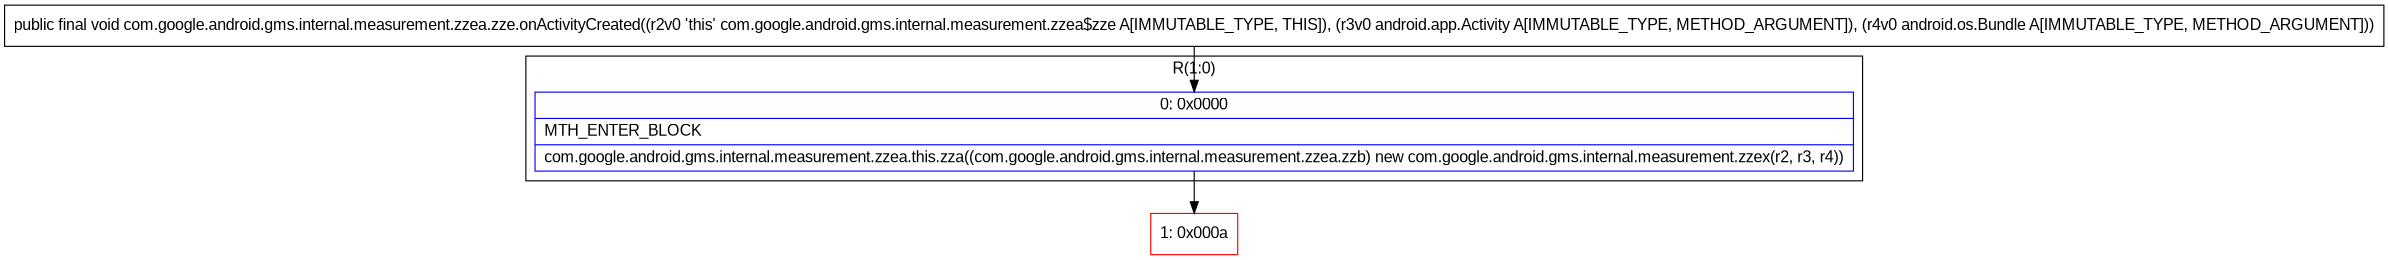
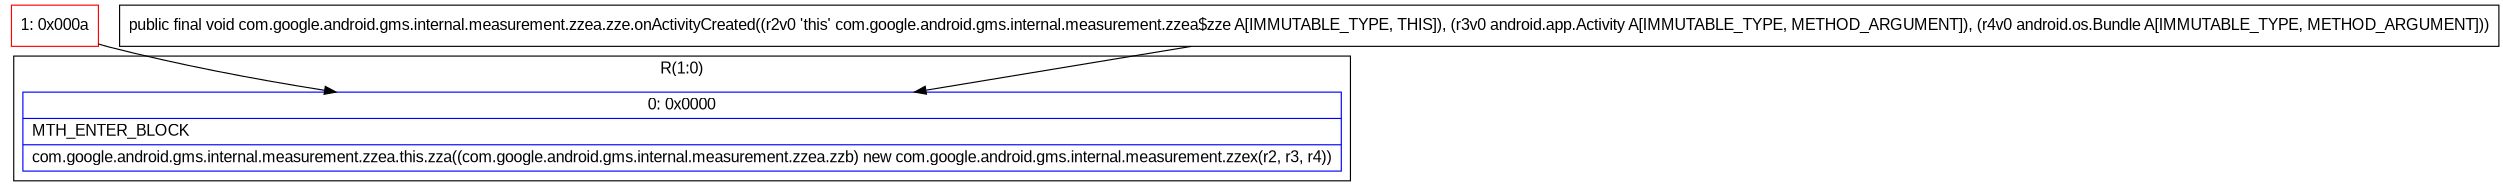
(1194, 188) -> (211, 70)
